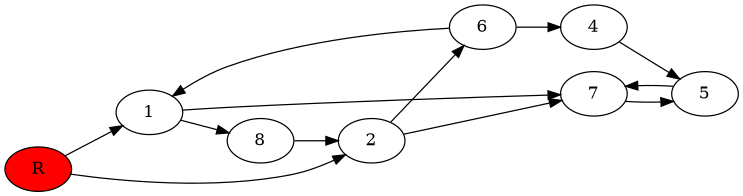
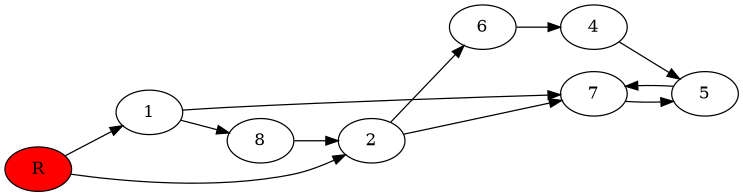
(312, 44) -> none
